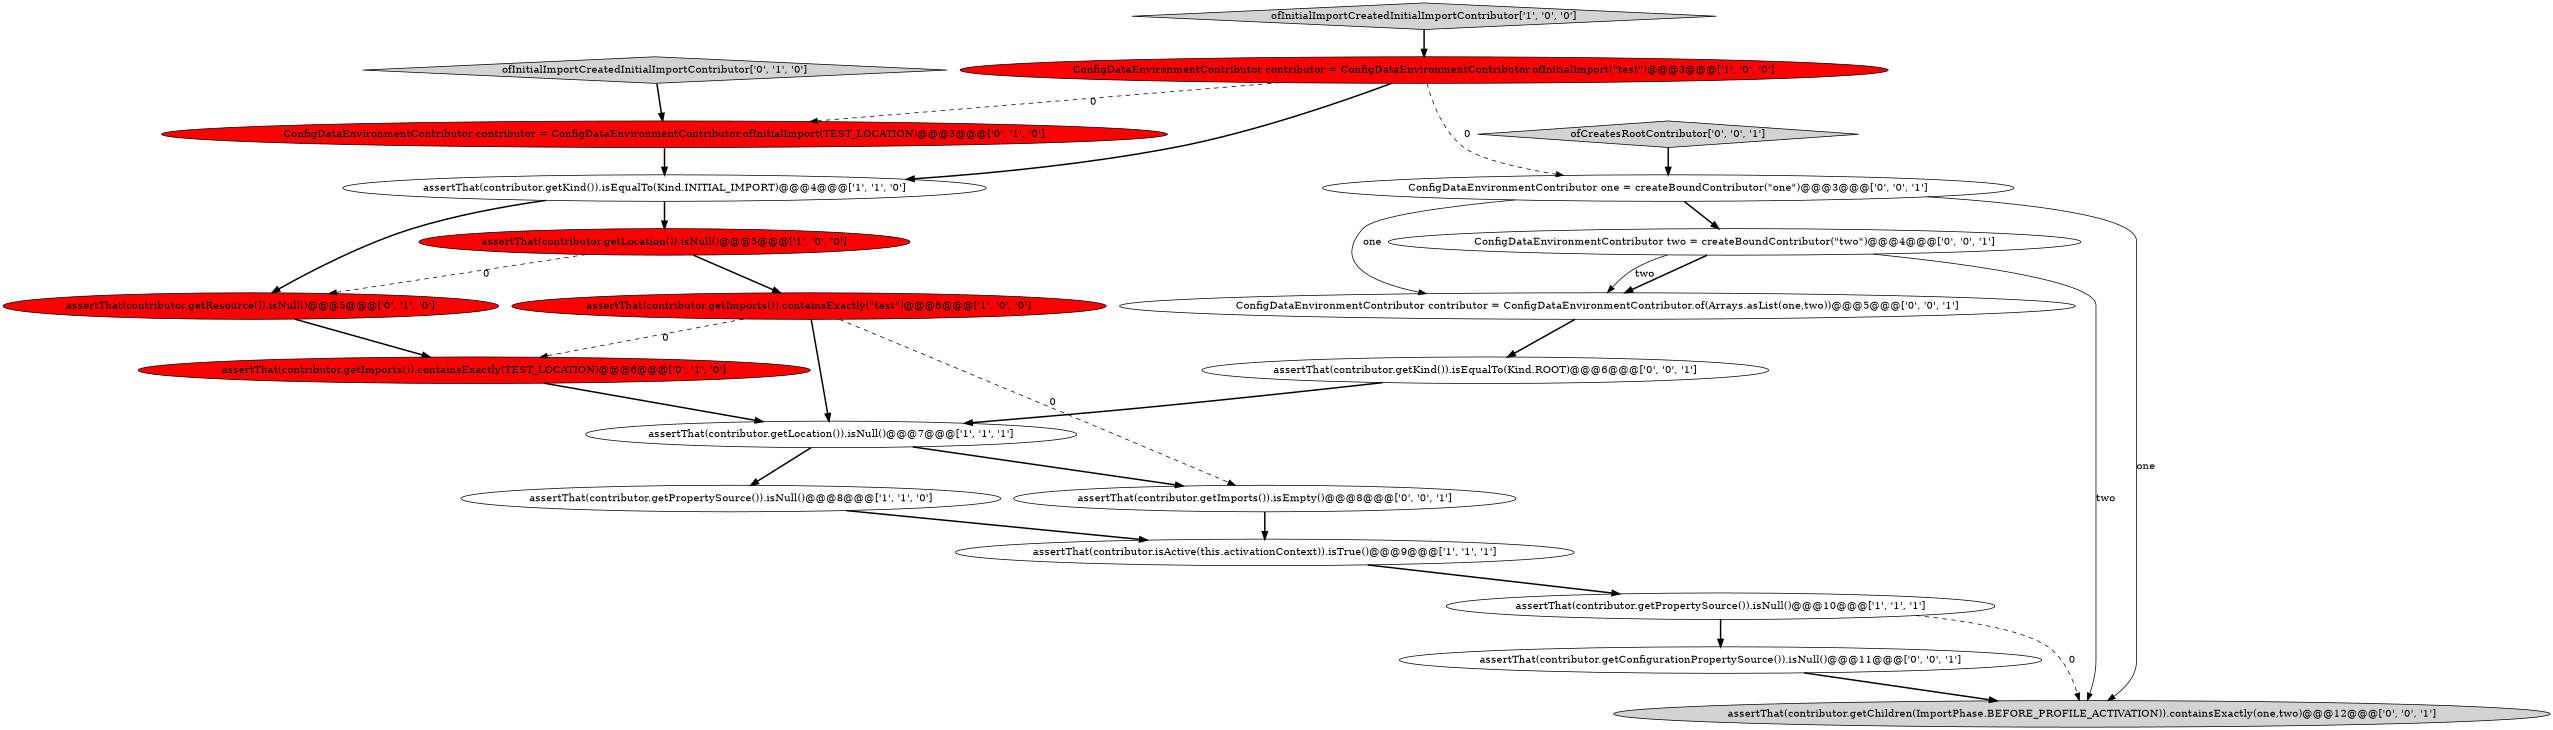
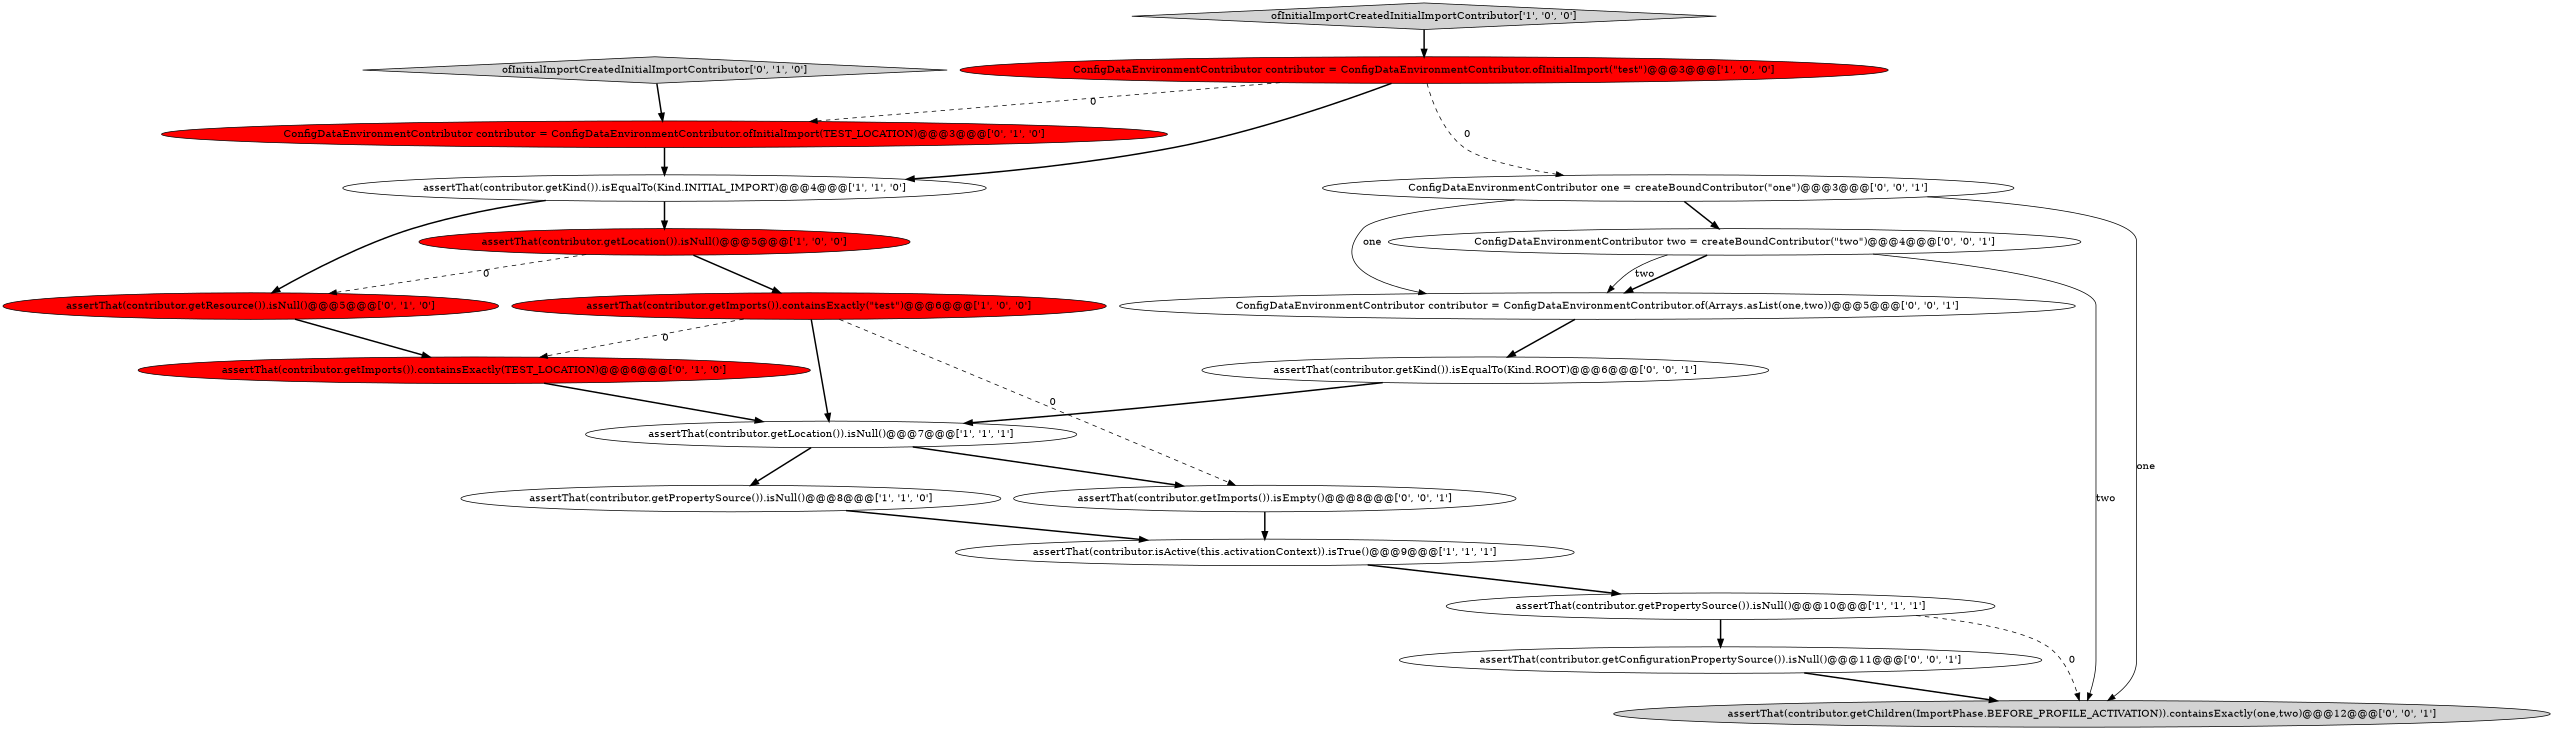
(1668, 134) -> none
